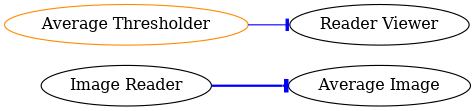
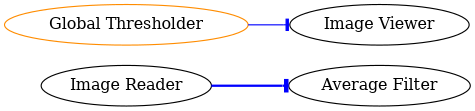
(126, 25) -> (126, 25)
(379, 25) -> (379, 25)
(379, 86) -> (379, 86)
